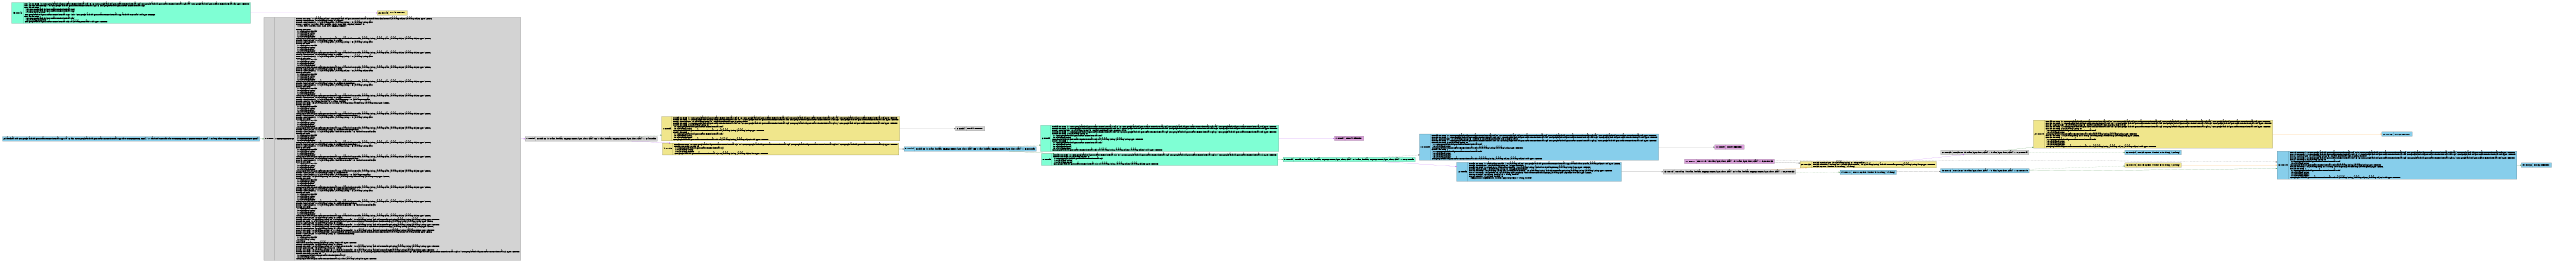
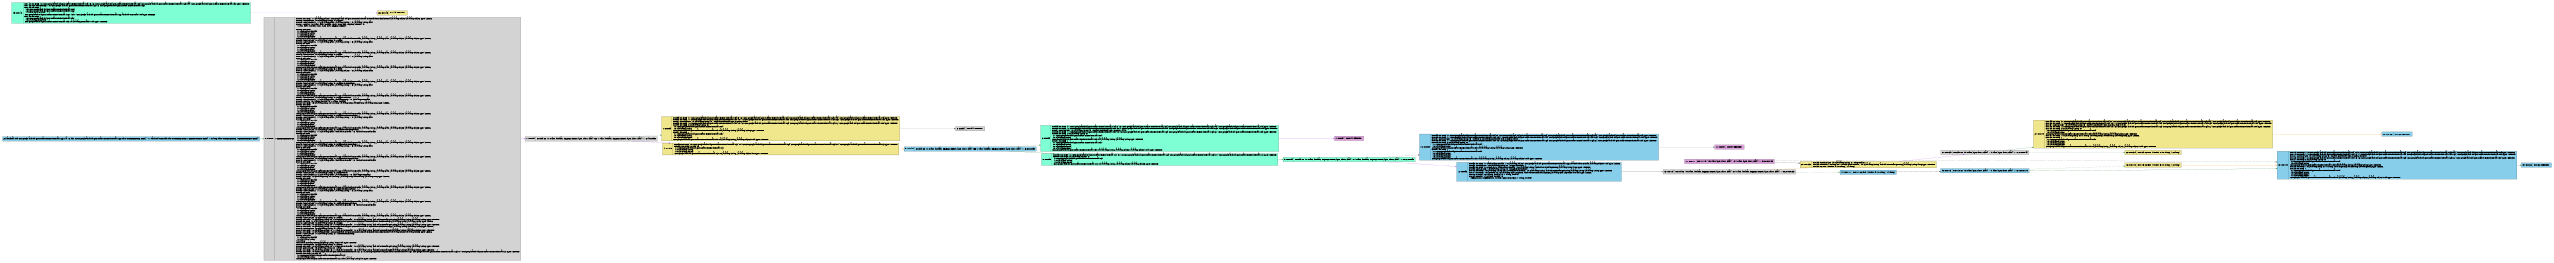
(901, 149) -> (901, 149)
(684, 152) -> (684, 152)
(2153, 152) -> (2153, 152)
